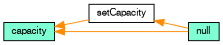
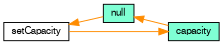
(126, 32) -> (156, 22)
